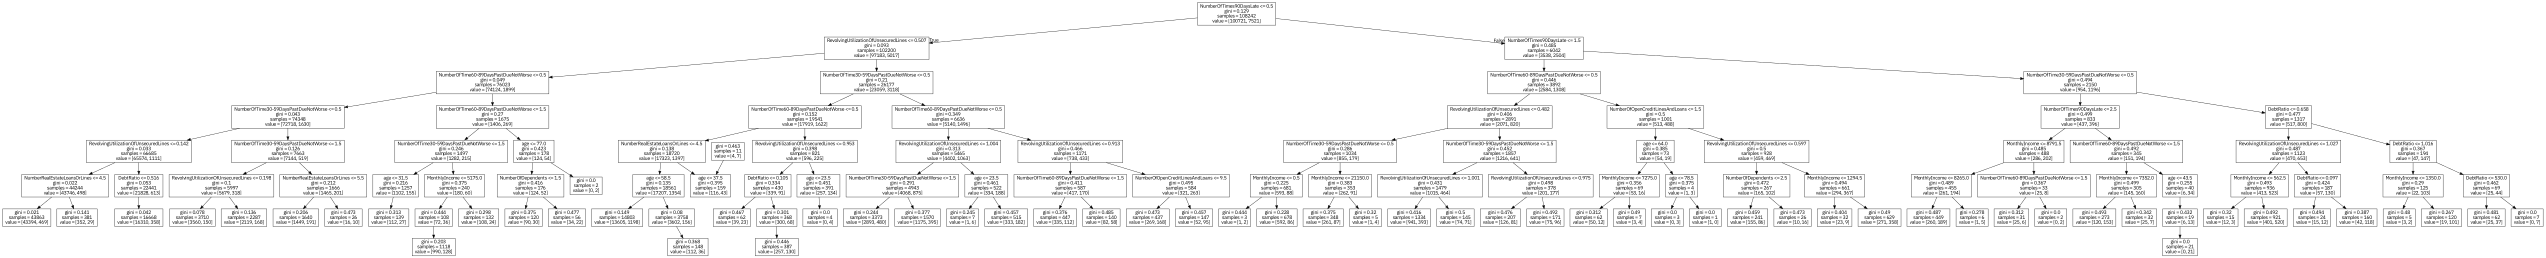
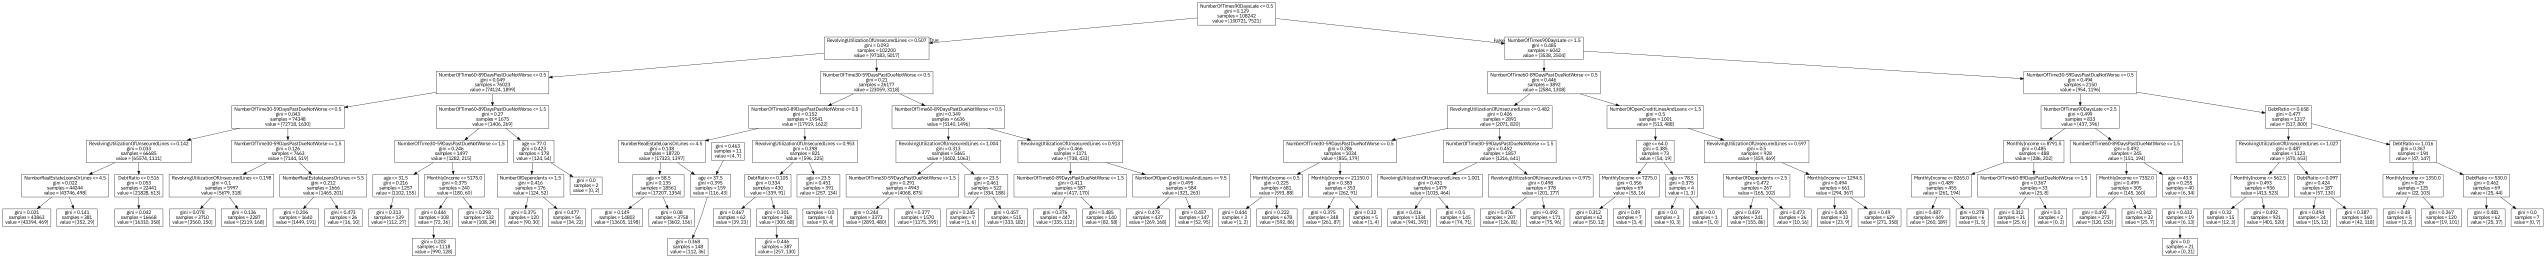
(820, 218) -> (820, 218)
(1277, 218) -> (1277, 218)
(679, 231) -> (701, 216)
